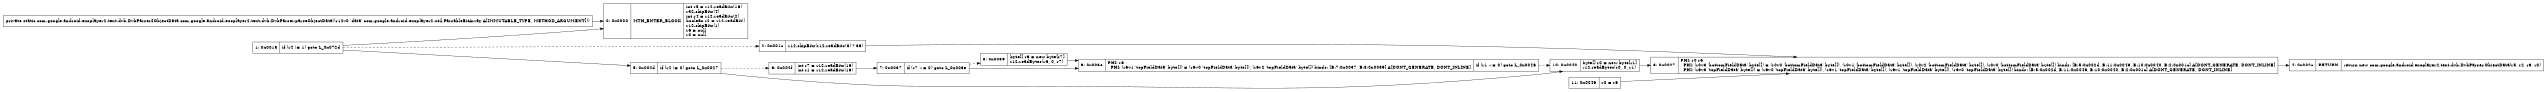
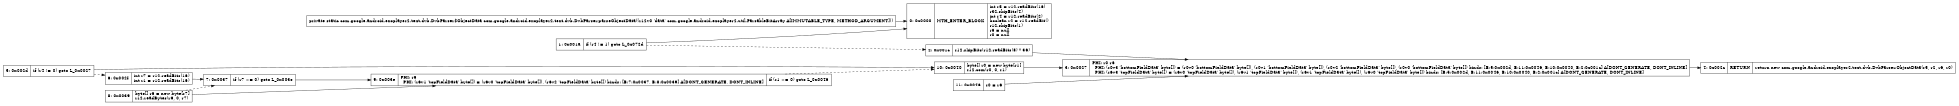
(485, 58) -> none
(973, 64) -> (199, 88)
(1609, 68) -> (987, 70)
